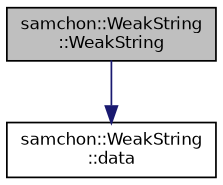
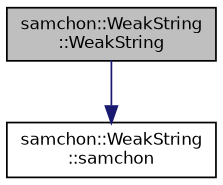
(111, 150) -> (111, 150)
